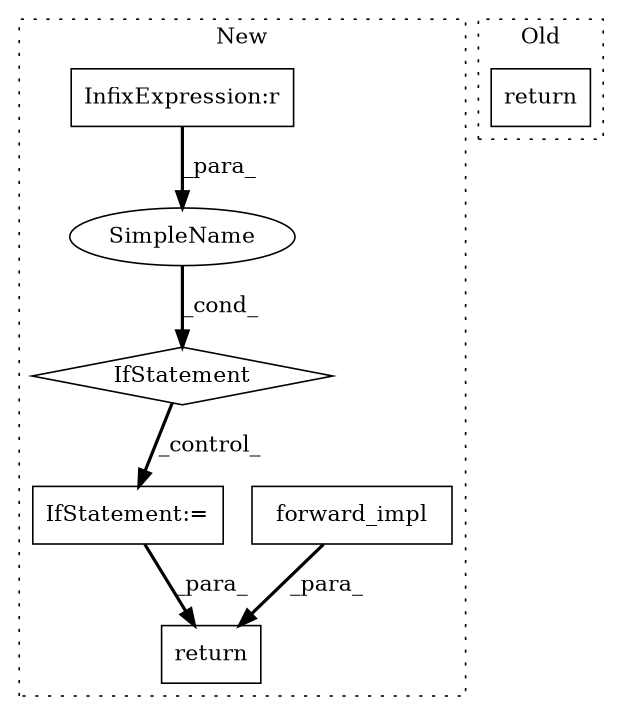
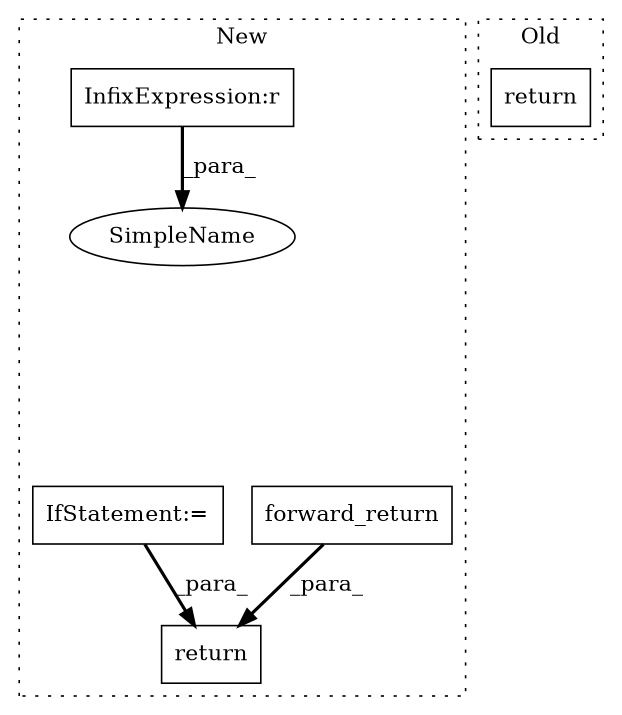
(182, 376) -> none
(352, 515) -> (352, 515)
